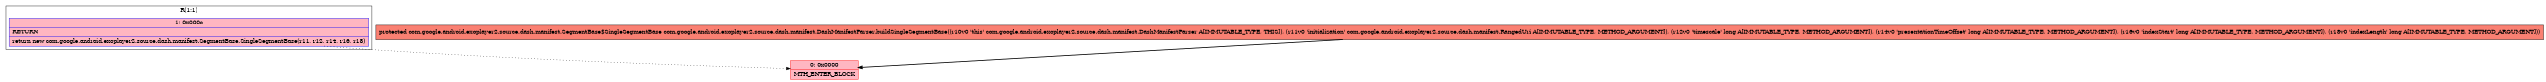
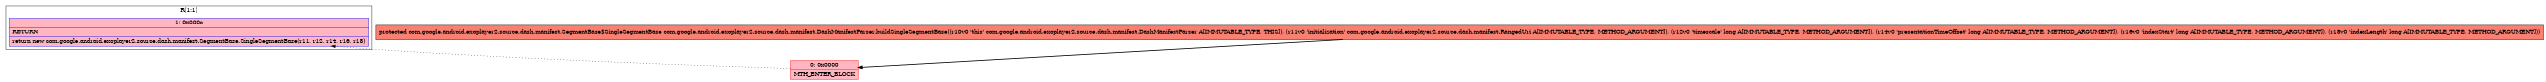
(555, 60) -> (563, 60)
